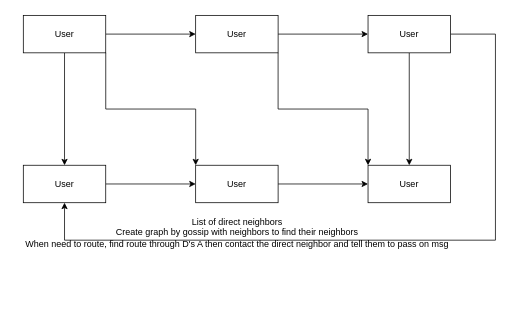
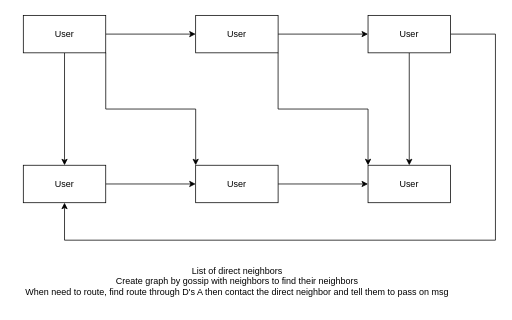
(237, 233) -> (237, 282)
